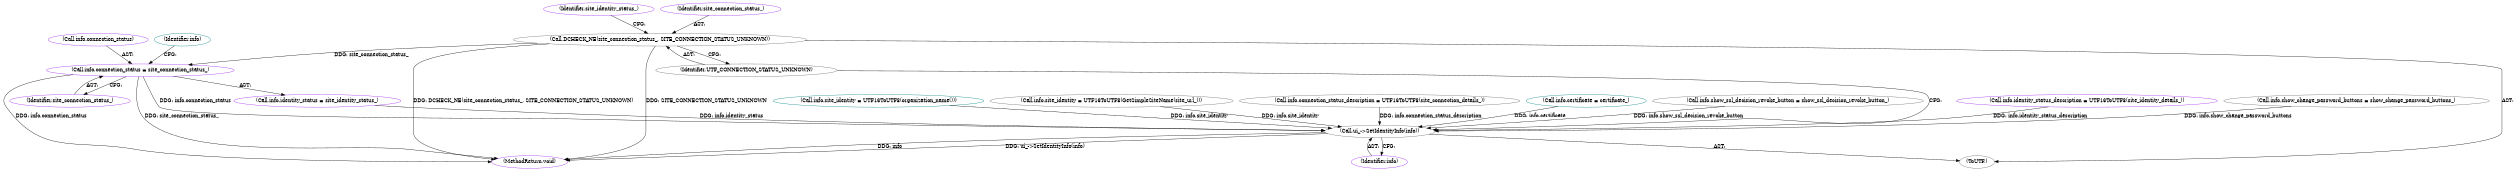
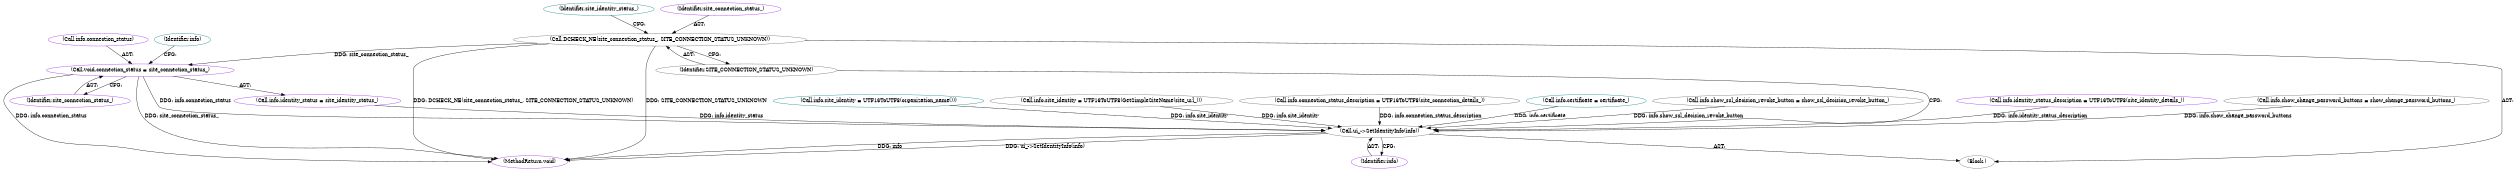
(599, 9) -> (599, 9)
(140, 70) -> (140, 70)
(746, 70) -> (746, 70)
(1977, 162) -> (1977, 162)
